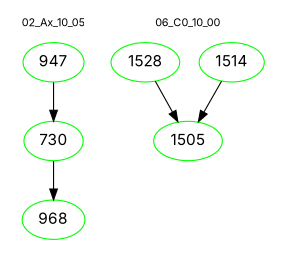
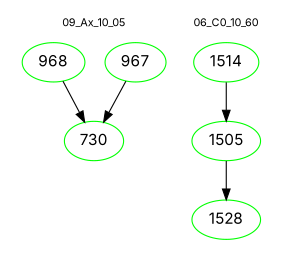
(54, 24) -> (94, 24)
(188, 24) -> (226, 24)
(54, 62) -> (136, 62)
(164, 97) -> (226, 175)
(54, 175) -> (71, 97)
